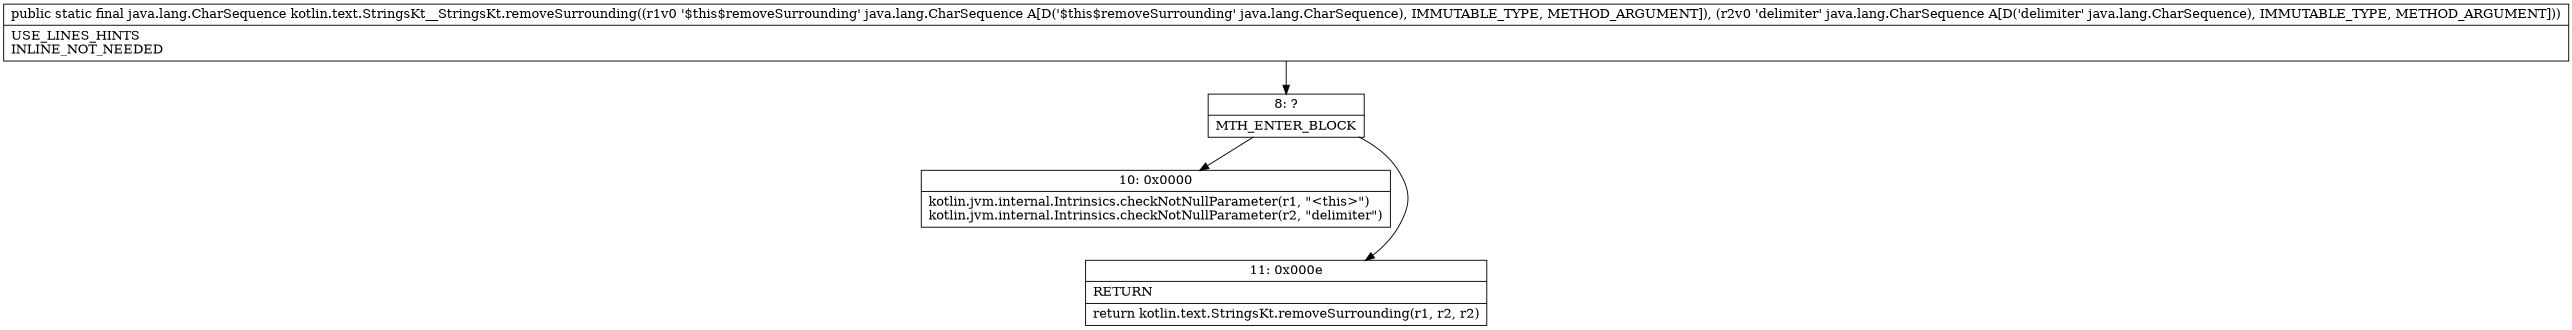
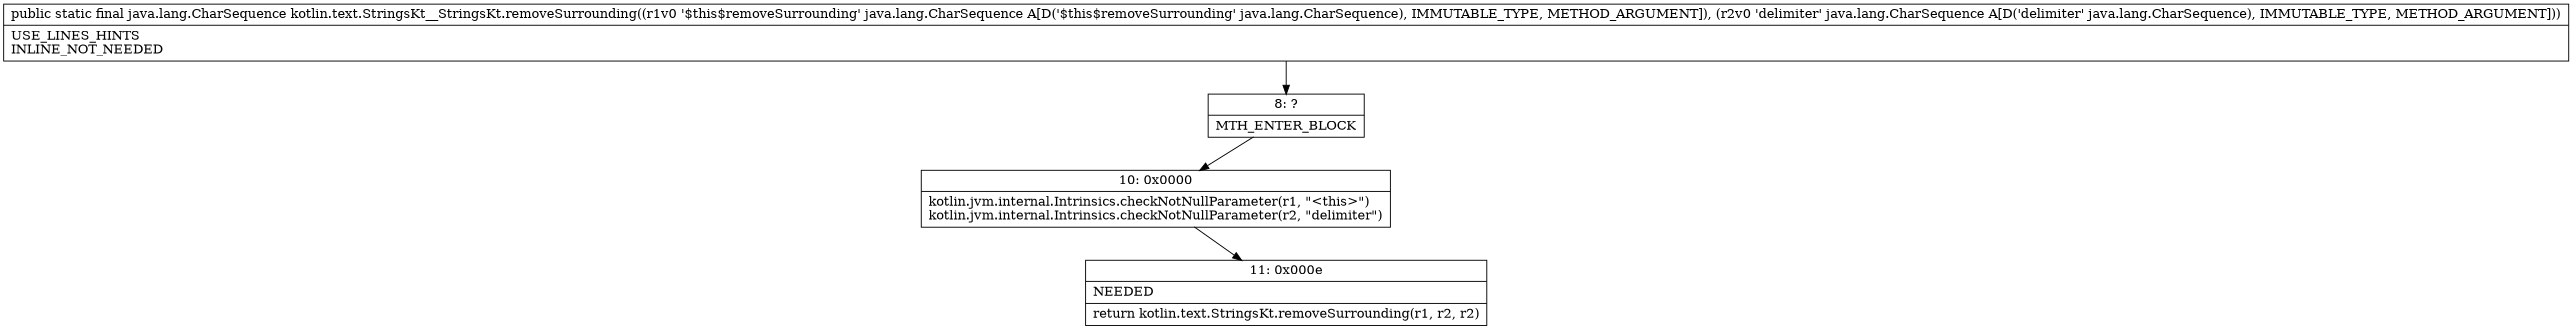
(1407, 192) -> (1214, 241)
(1123, 292) -> (1124, 292)
